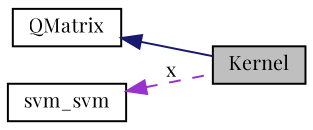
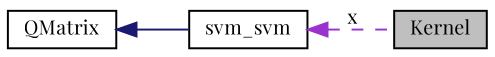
(177, 49) -> (163, 30)
